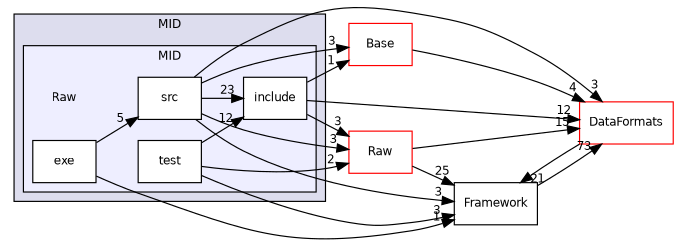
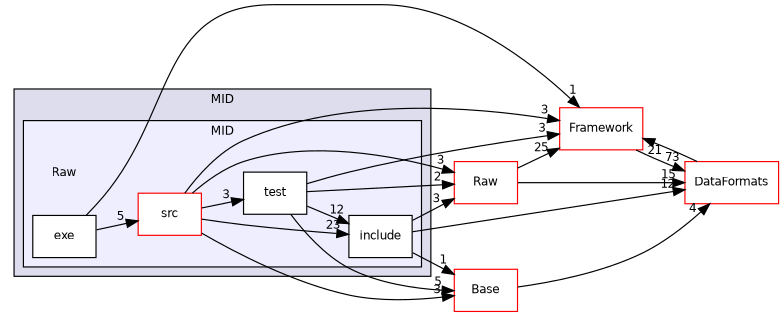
(395, 10) -> (217, 205)
(170, 98) -> (170, 214)
(496, 204) -> (601, 129)
none -> (334, 258)
